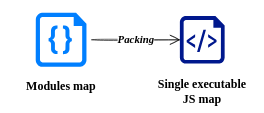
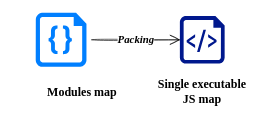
(61, 85) -> (82, 91)
